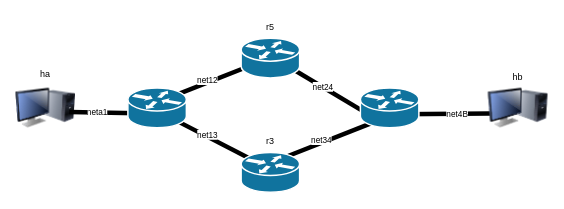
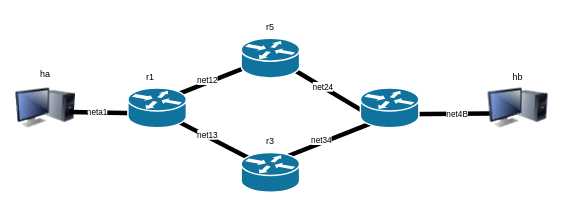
none -> (150, 77)
